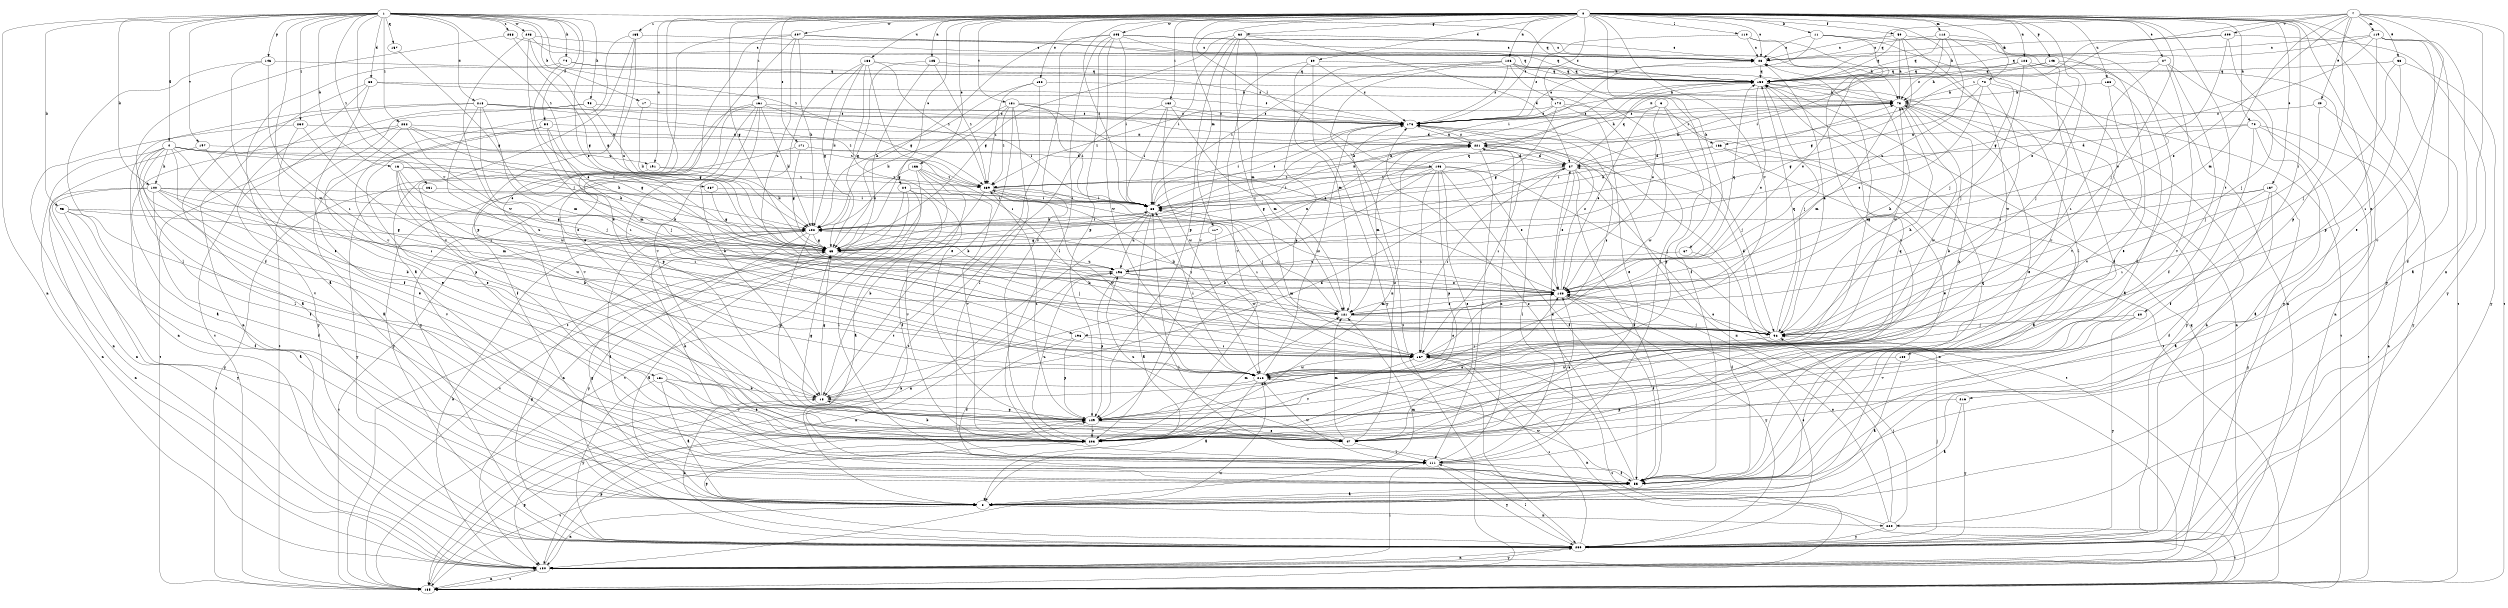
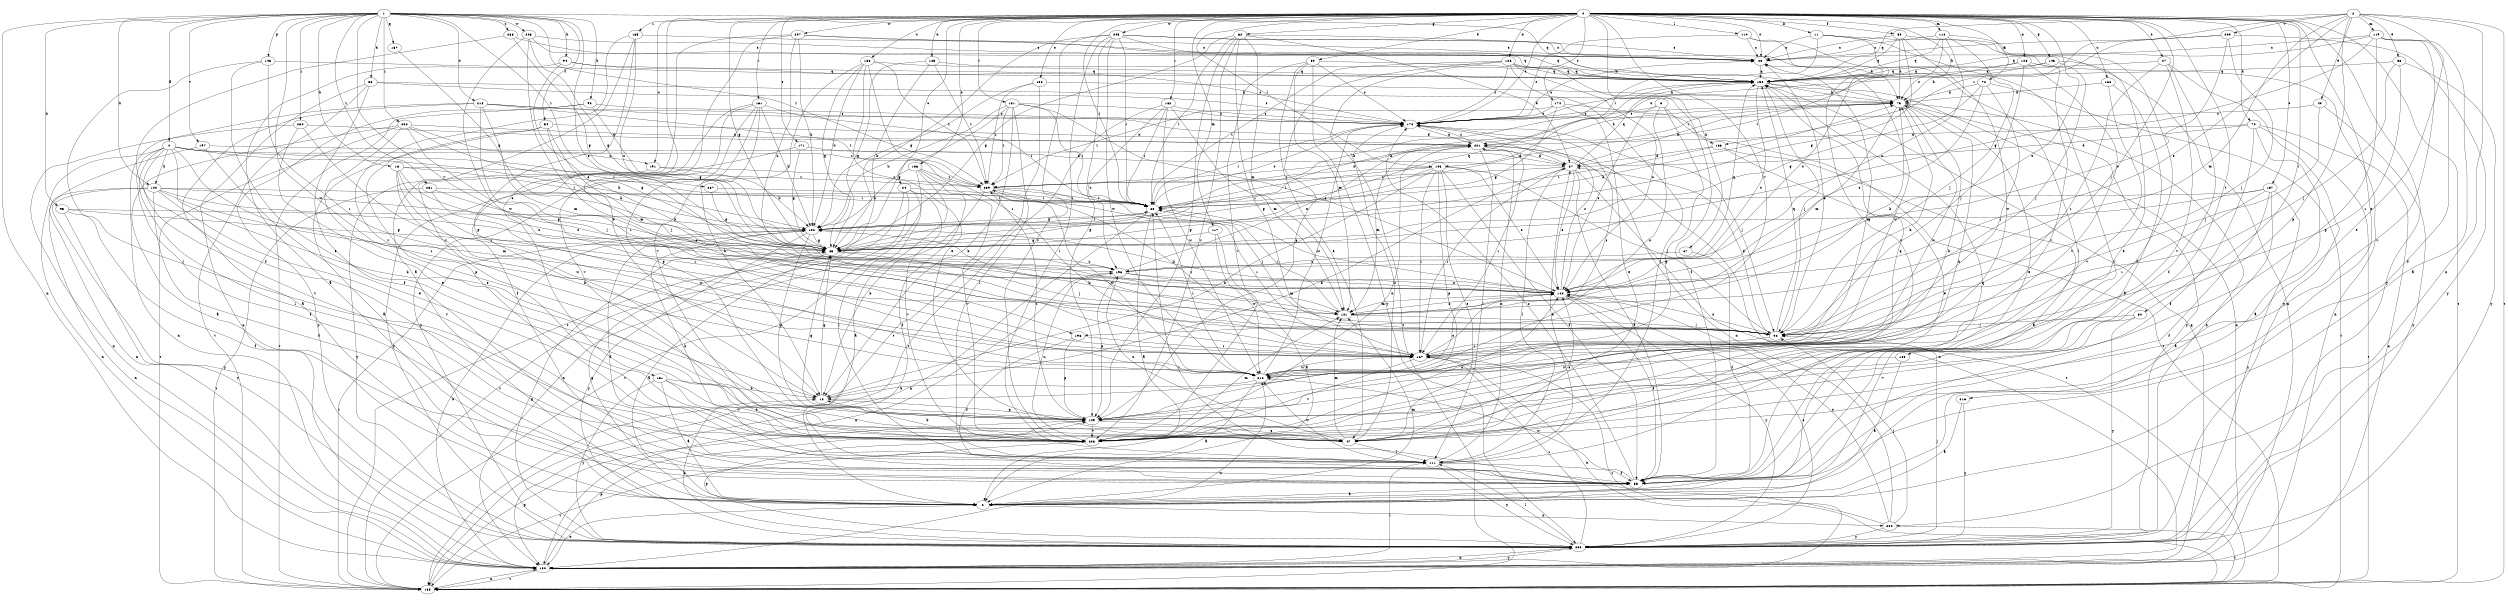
(2354, 14) -> (2354, 14)
(565, 61) -> (565, 61)
(644, 103) -> none
(1084, 112) -> none
(1490, 123) -> (1634, 86)
(1134, 237) -> (1093, 178)
(2115, 262) -> (2115, 262)
none -> (990, 268)
(800, 299) -> (833, 318)
(757, 384) -> (1326, 244)
(1486, 411) -> none
(500, 479) -> (1242, 441)
